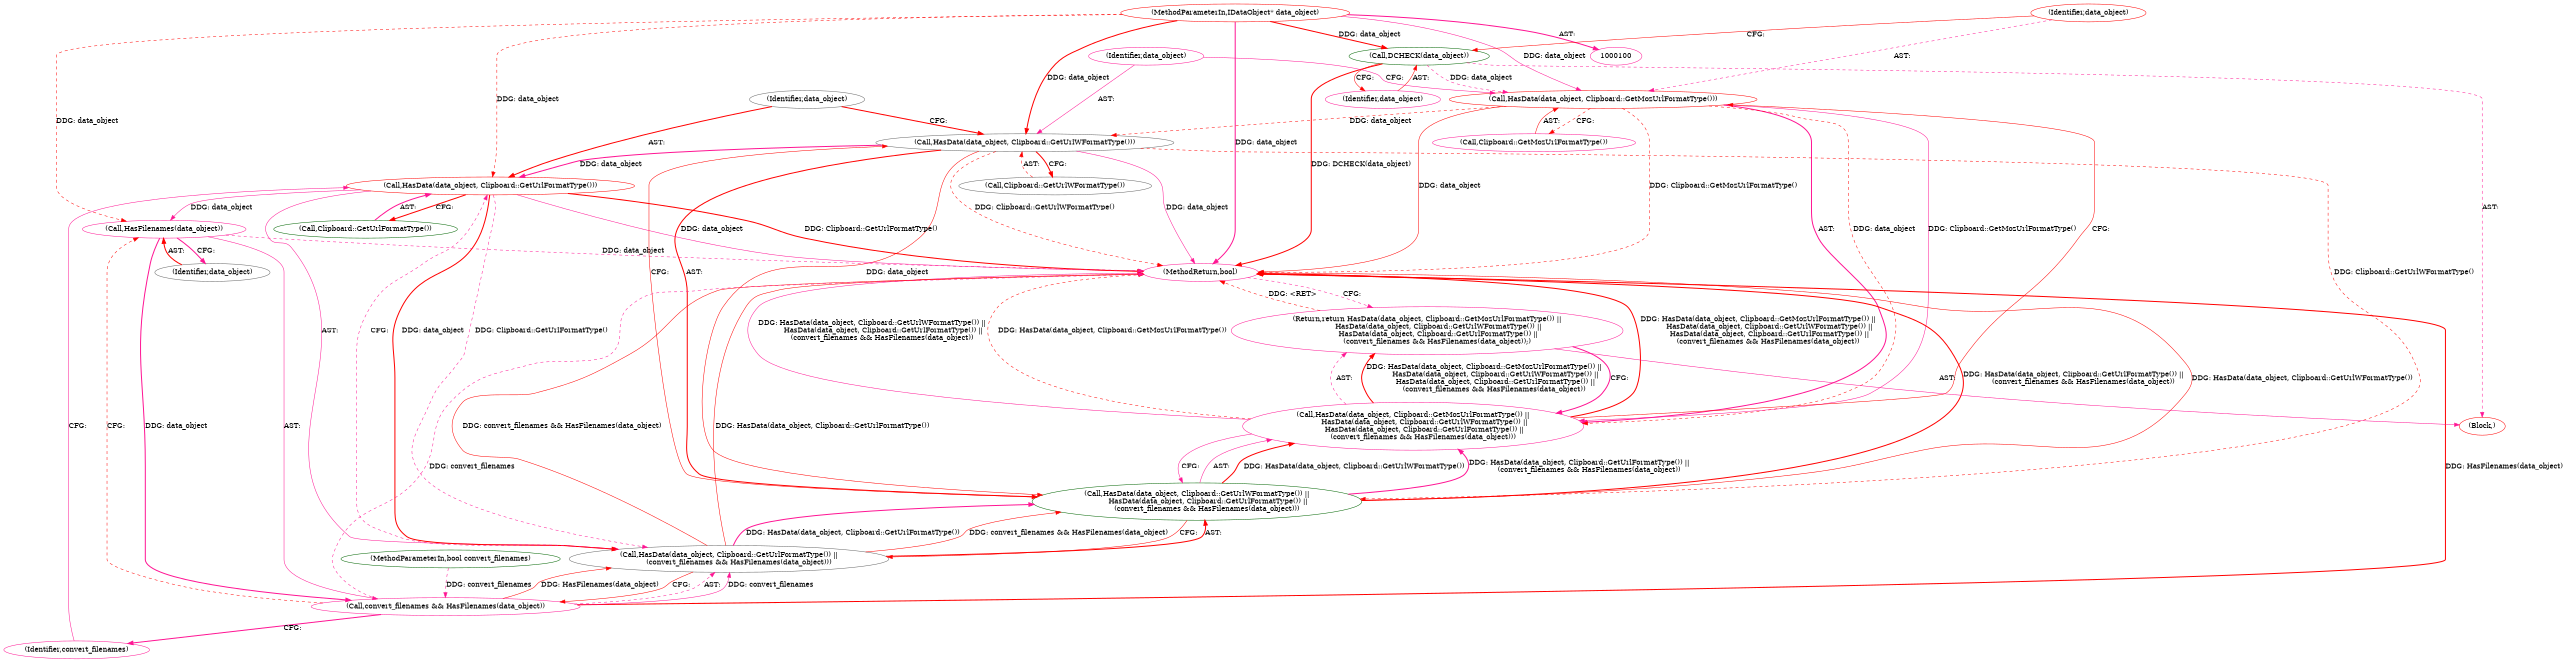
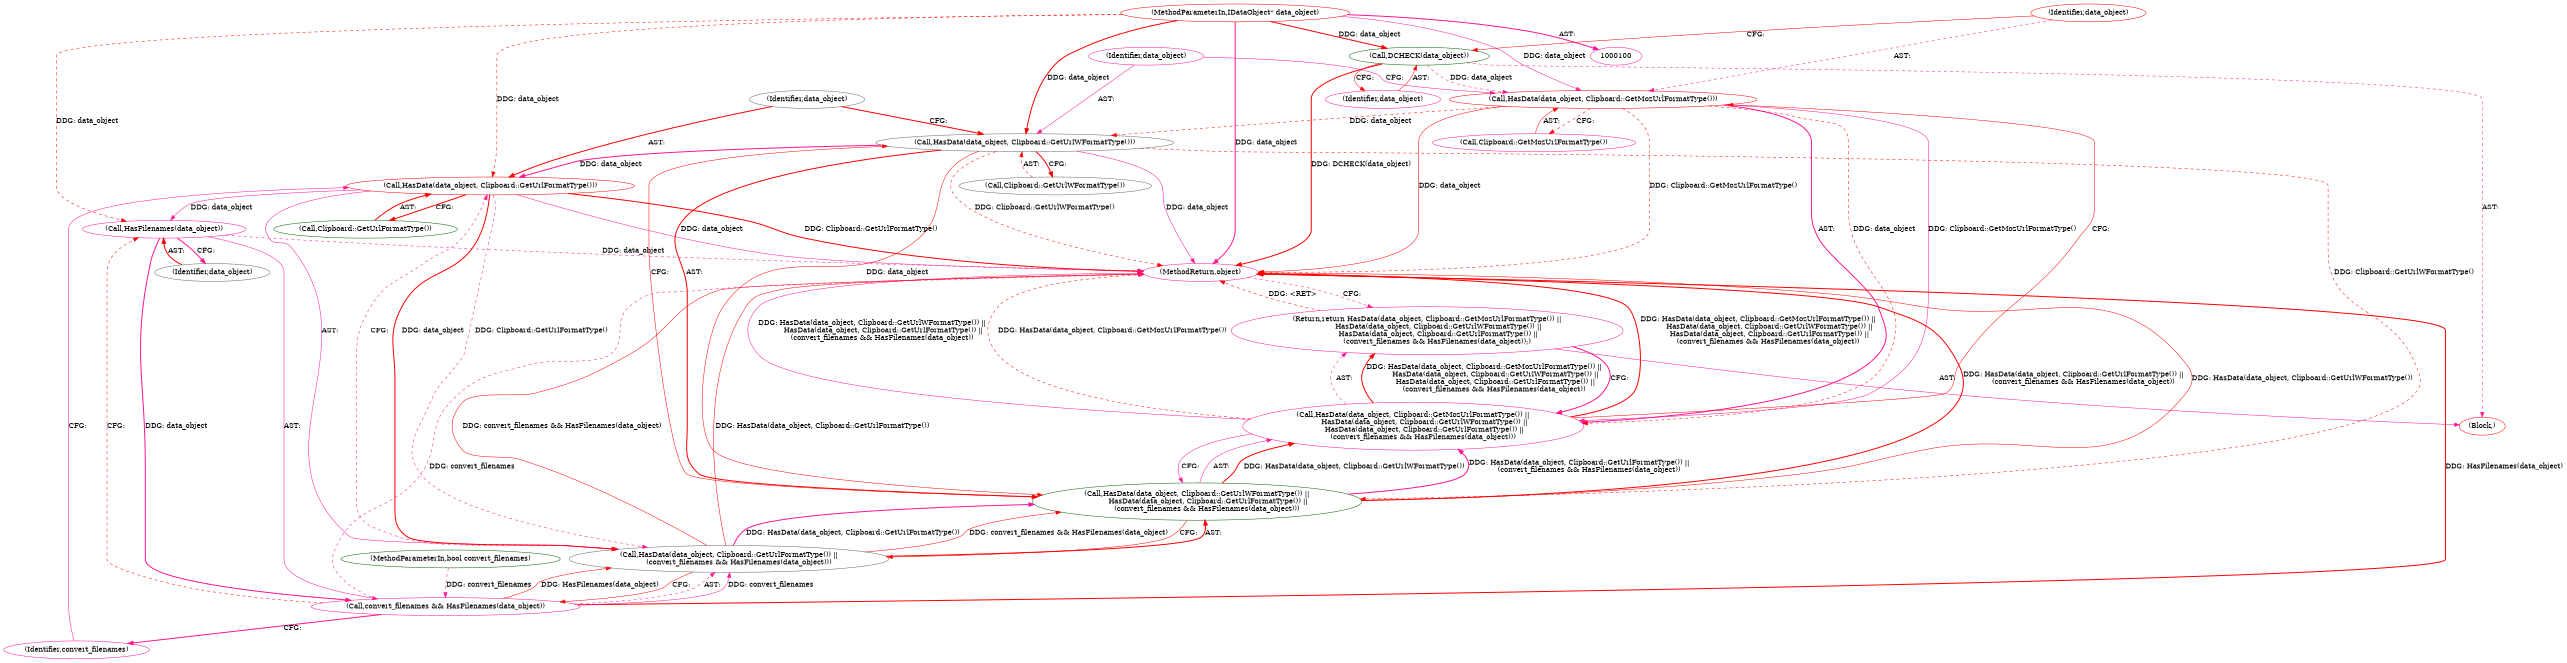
(399, 204) -> (399, 204)
(1200, 272) -> (1200, 272)
